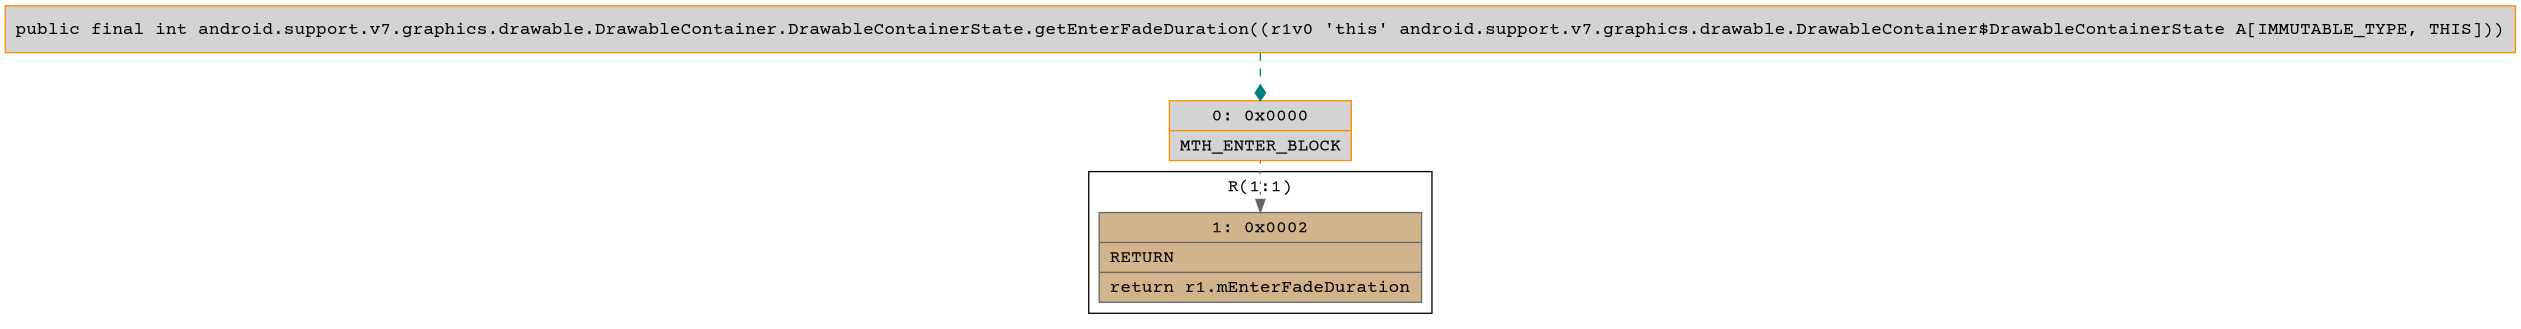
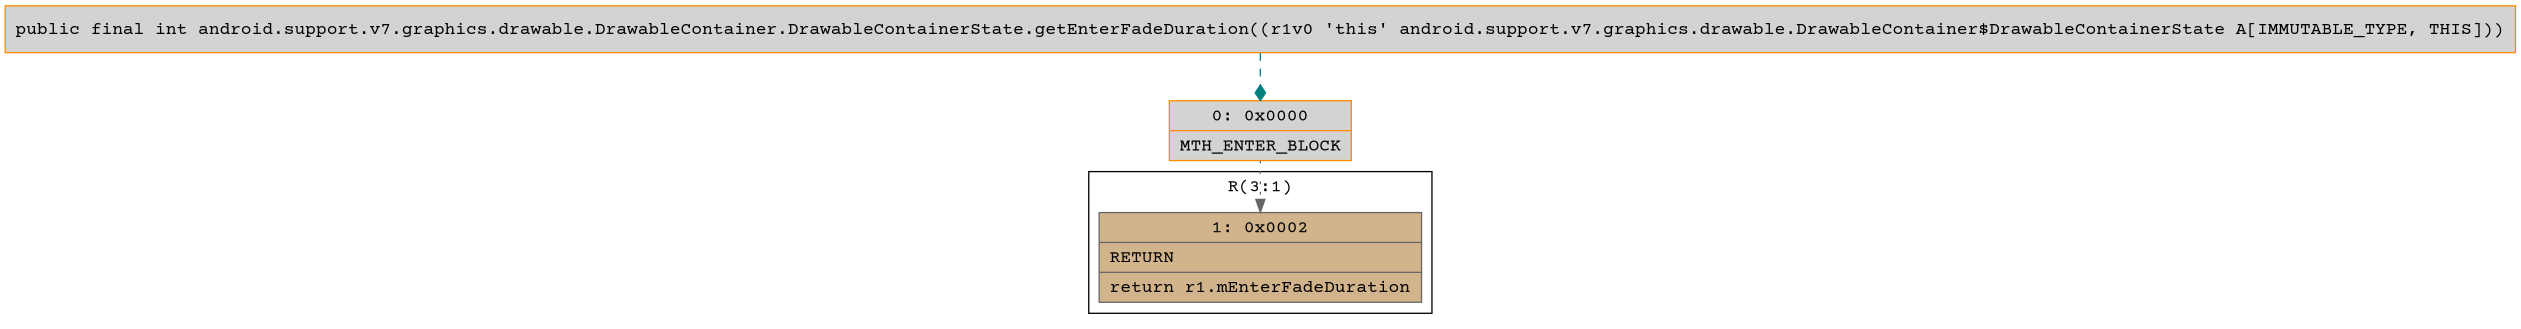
(1260, 187) -> (1260, 187)
